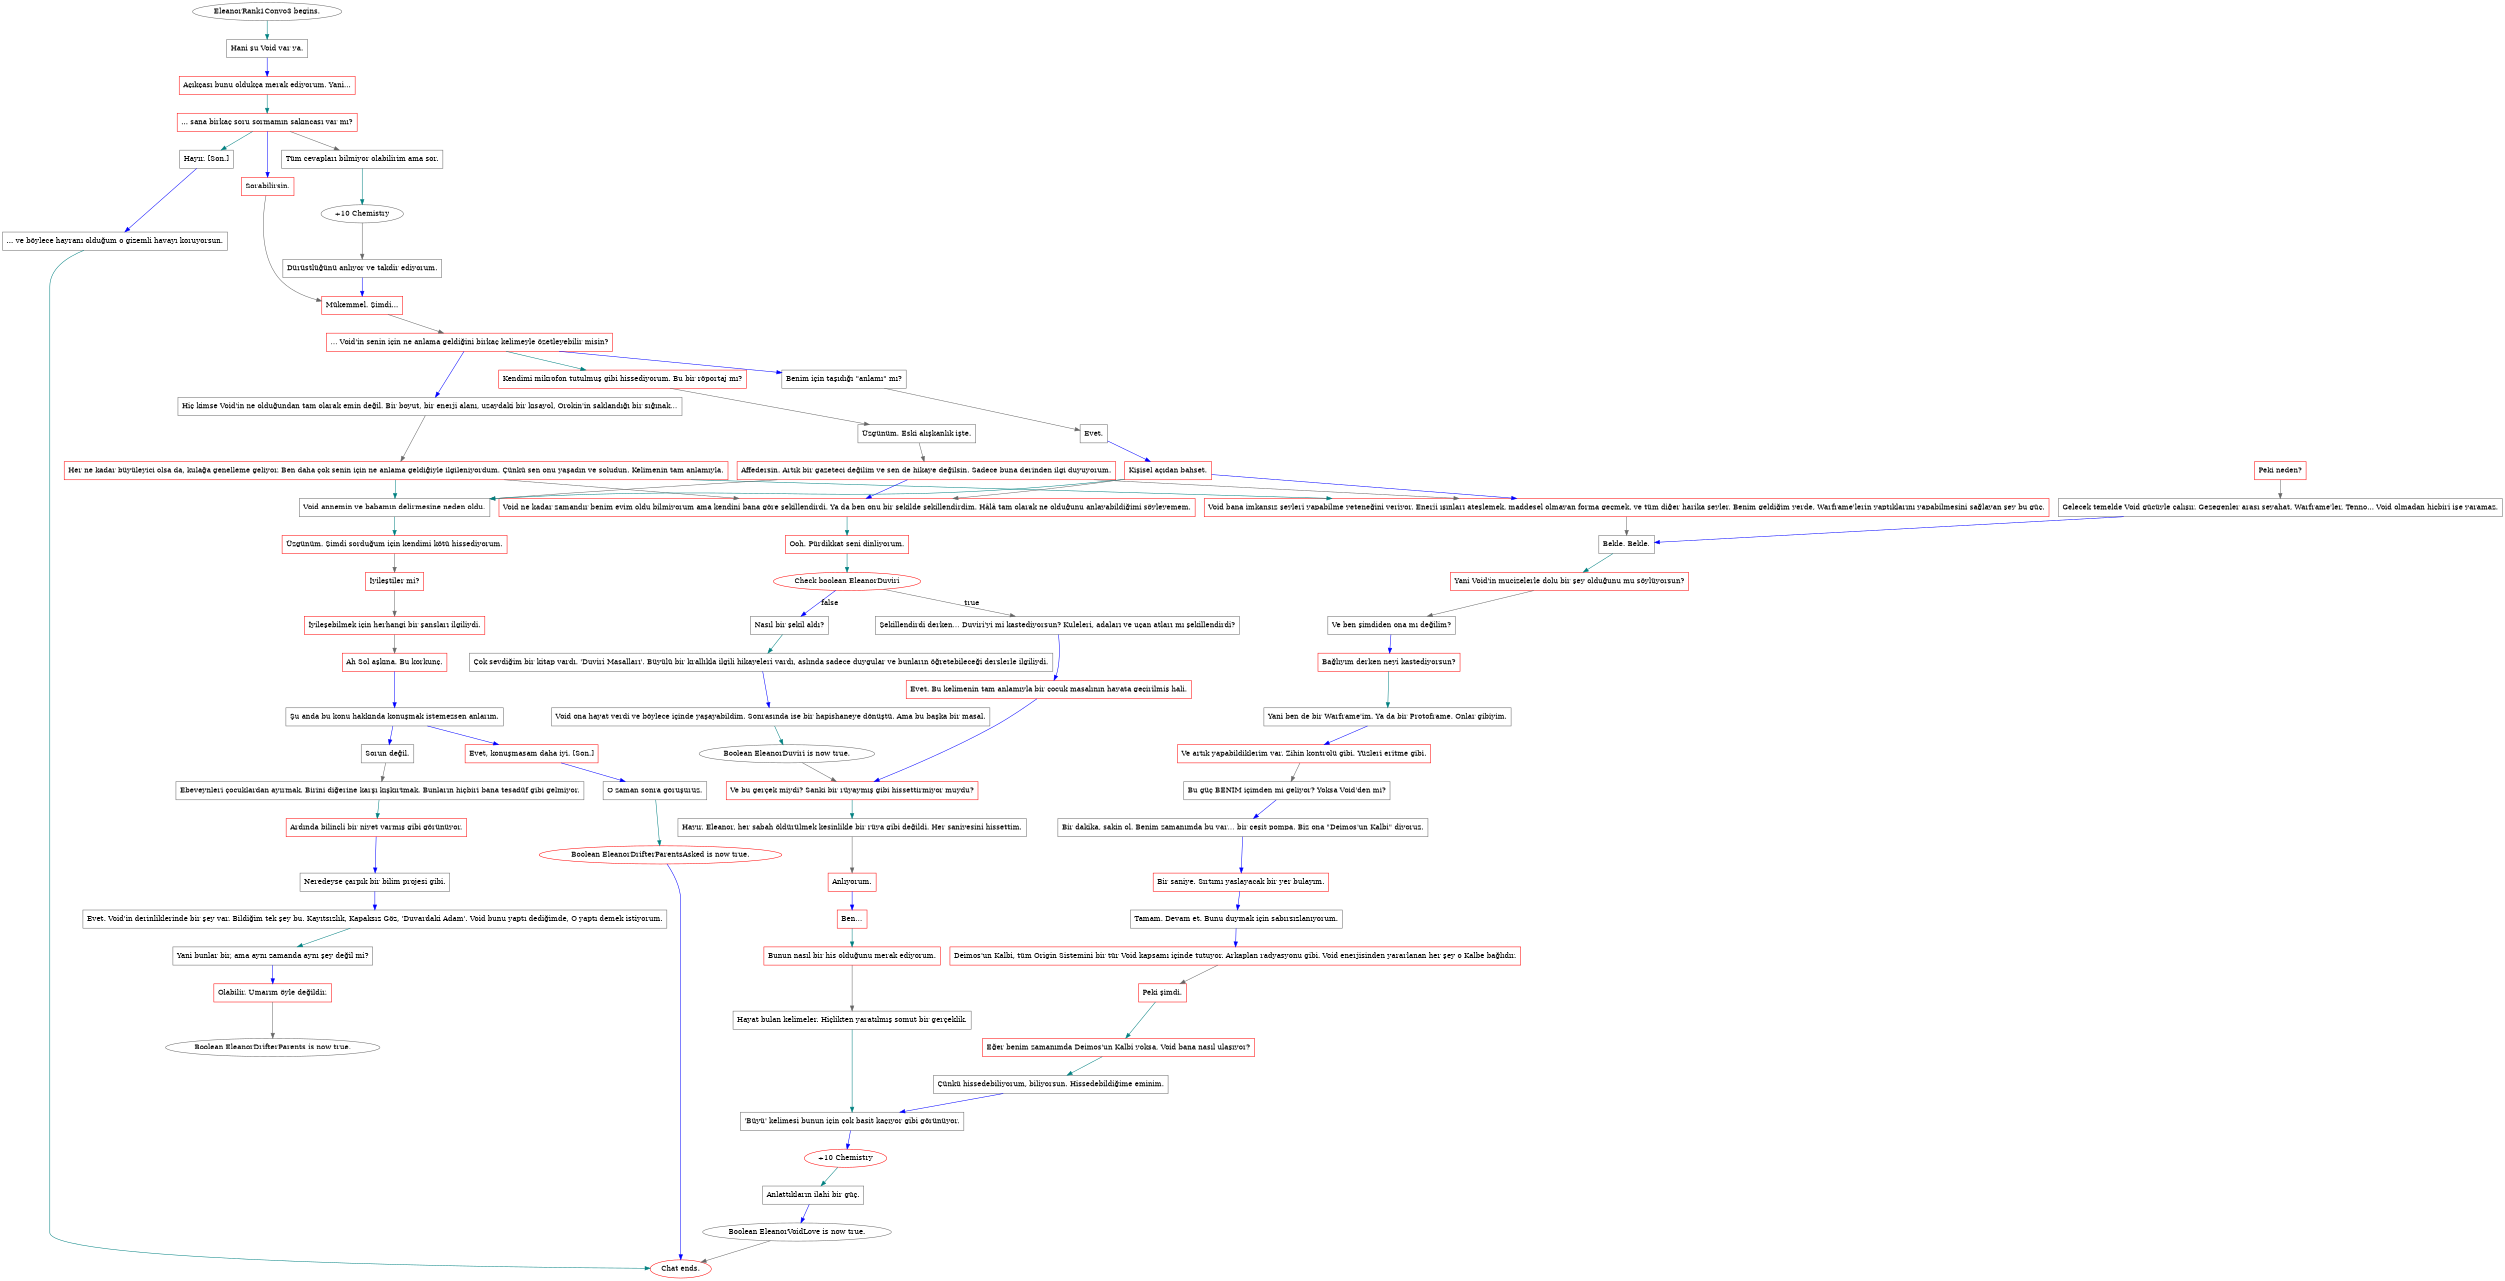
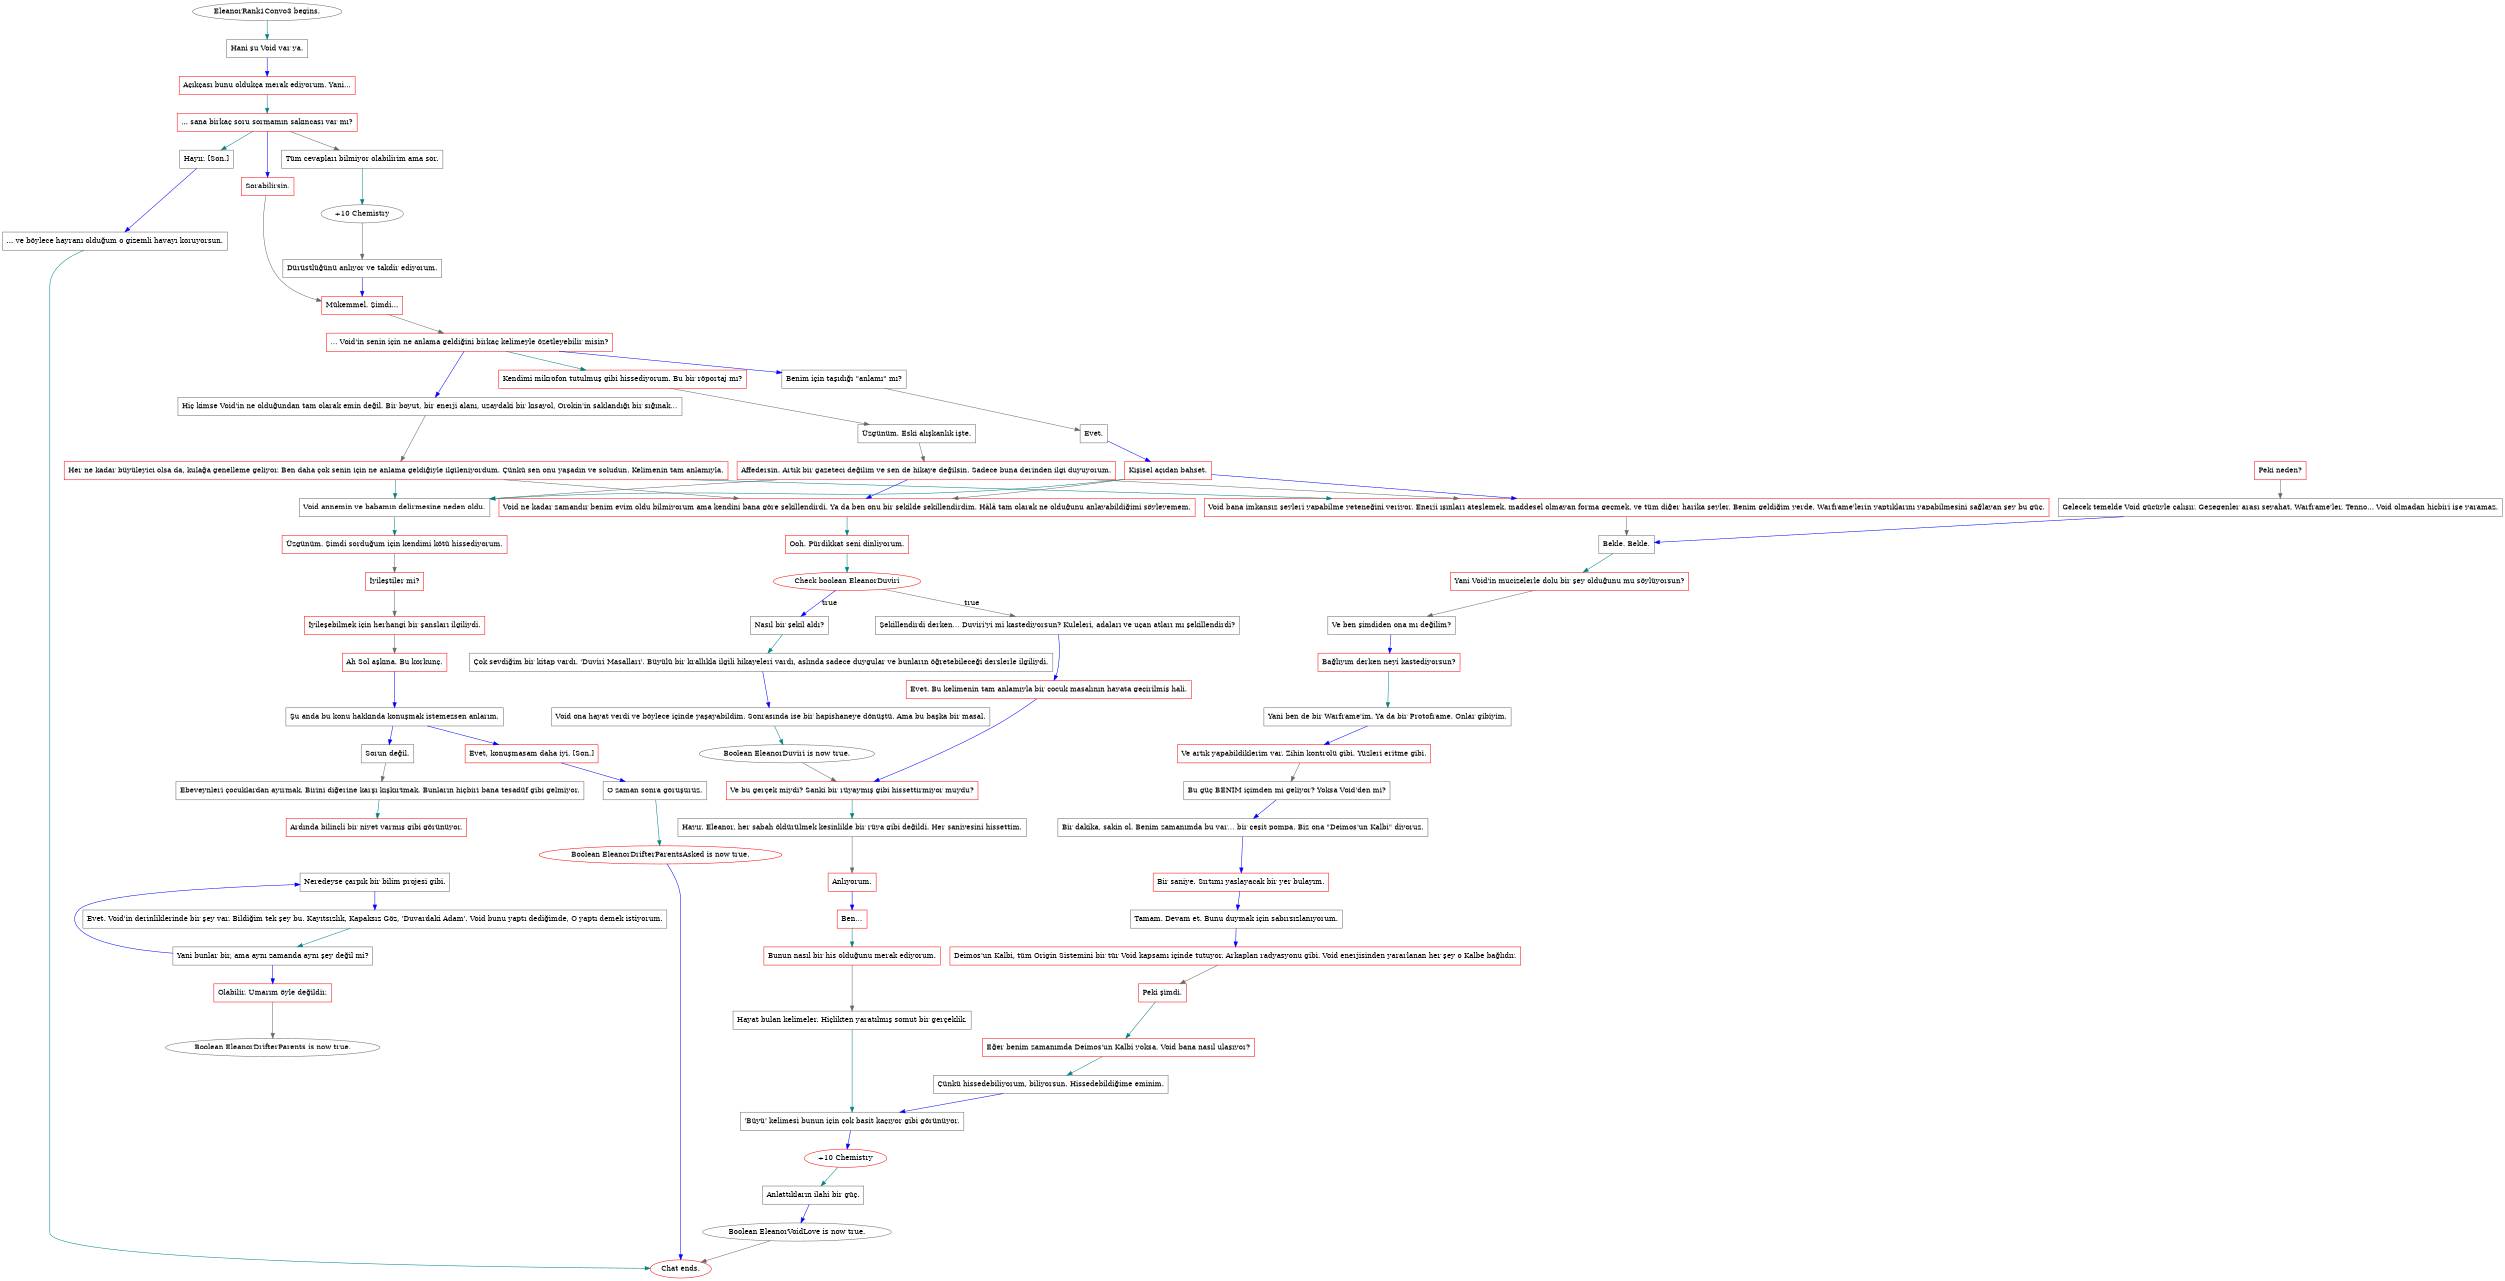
(830, 603) -> (830, 603)
(376, 852) -> (126, 897)
